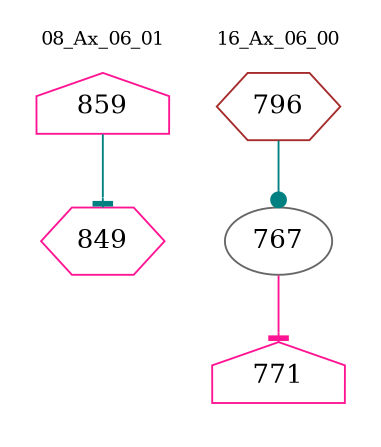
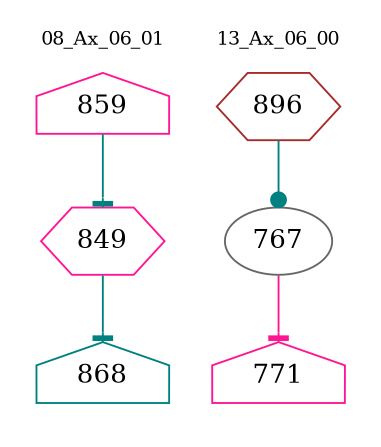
(279, 40) -> (279, 40)
(279, 107) -> (279, 107)
none -> (103, 376)
